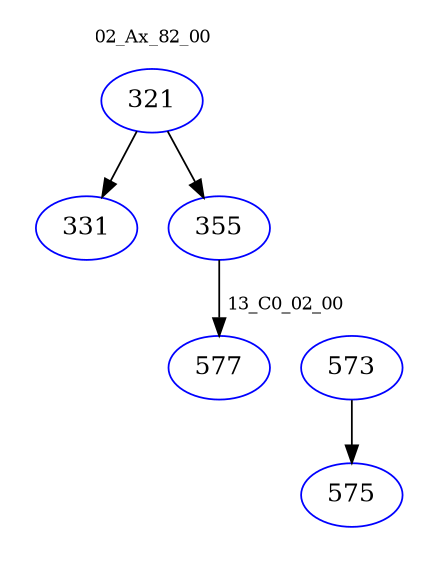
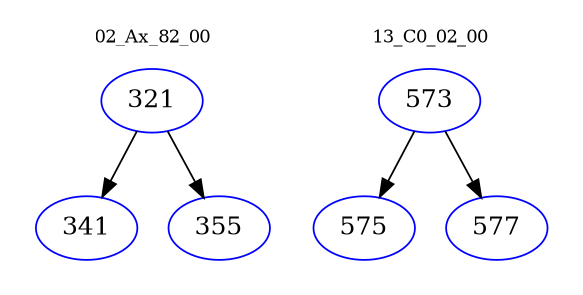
(87, 228) -> (87, 228)
(219, 299) -> (459, 157)
